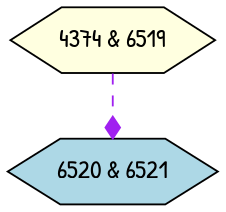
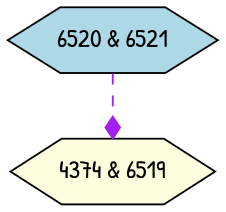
(113, 95) -> (113, 95)
